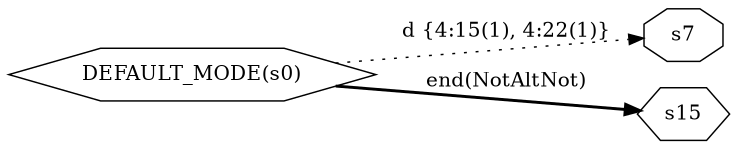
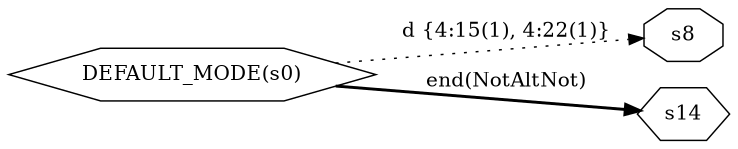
(683, 35) -> (683, 35)
(683, 114) -> (683, 114)
